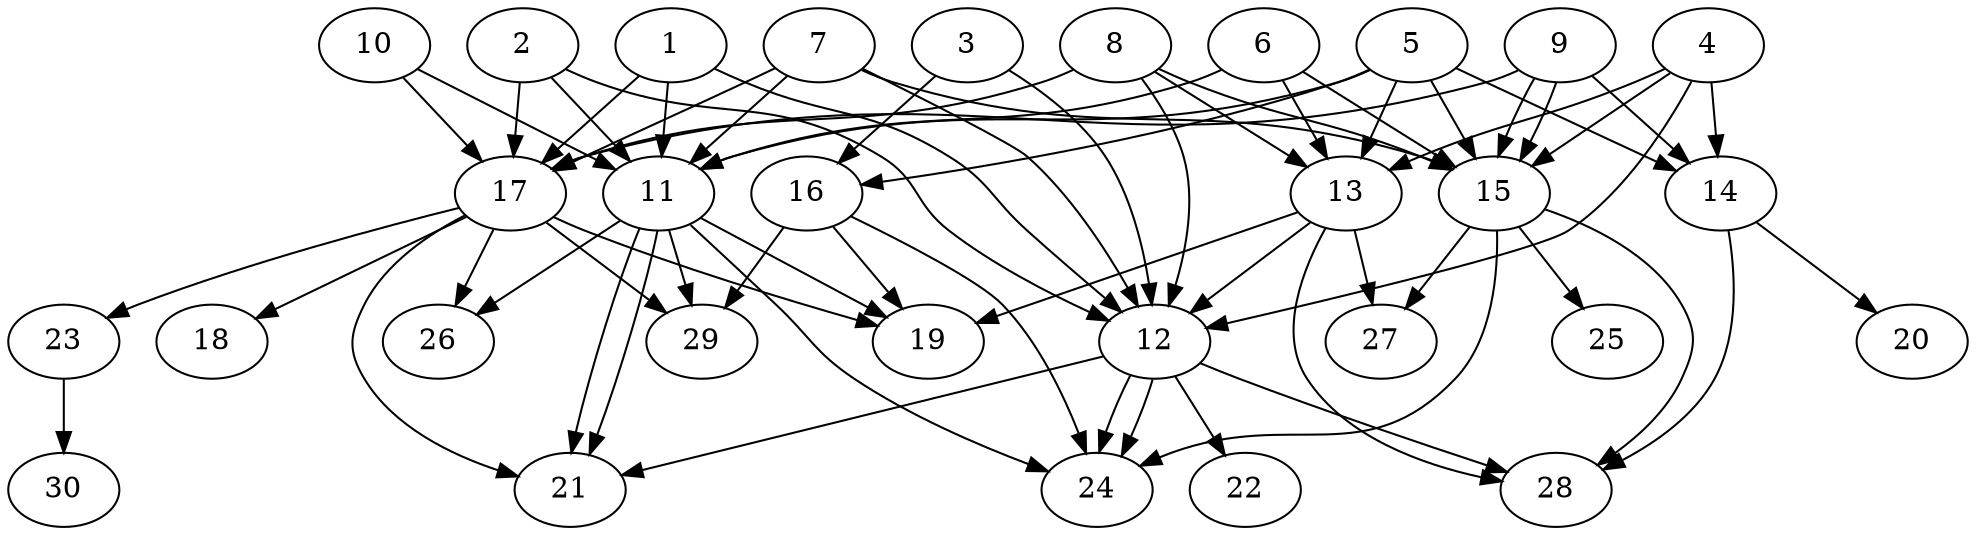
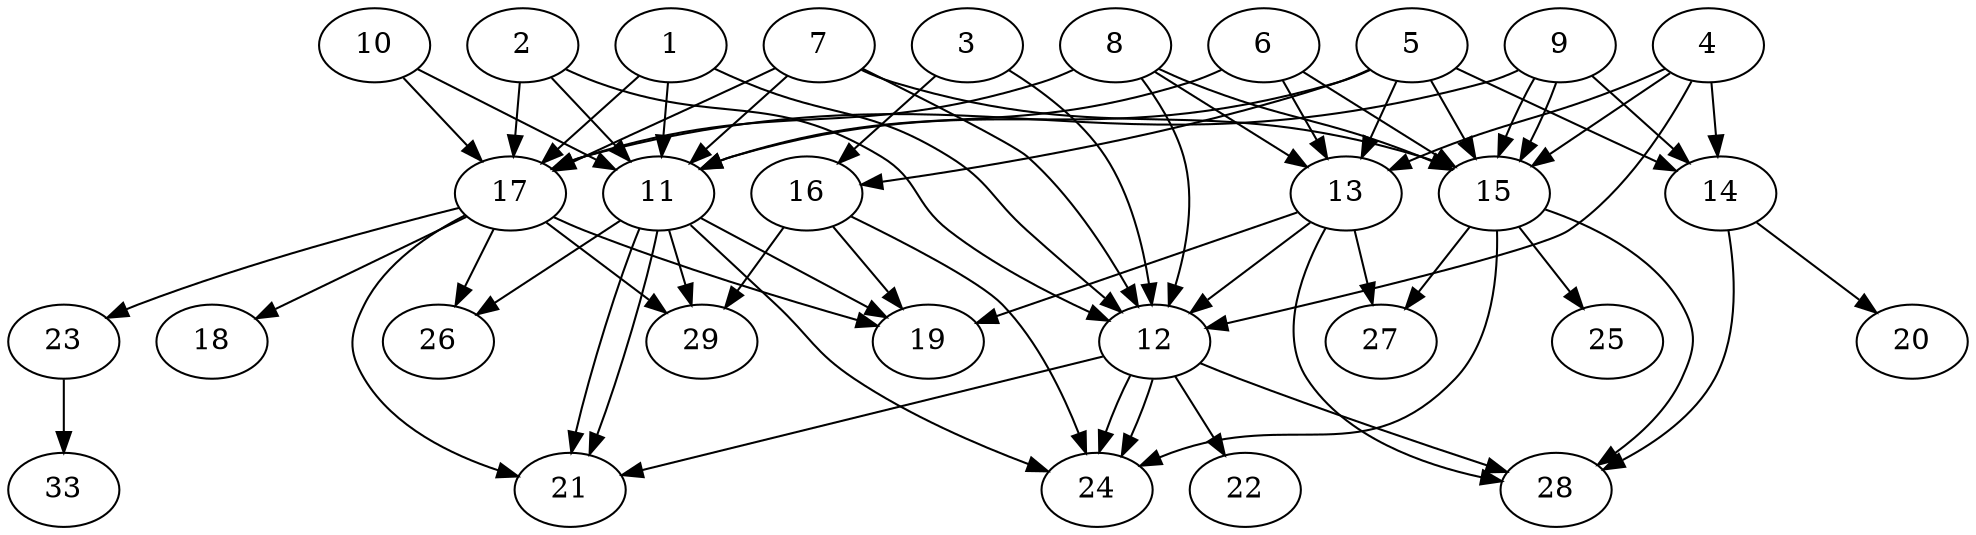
(64, 490) -> (64, 490)
